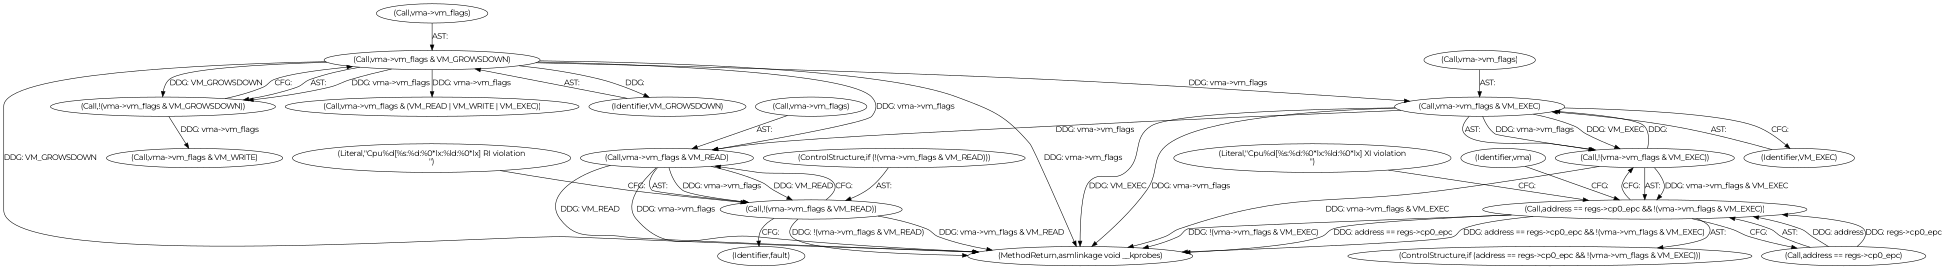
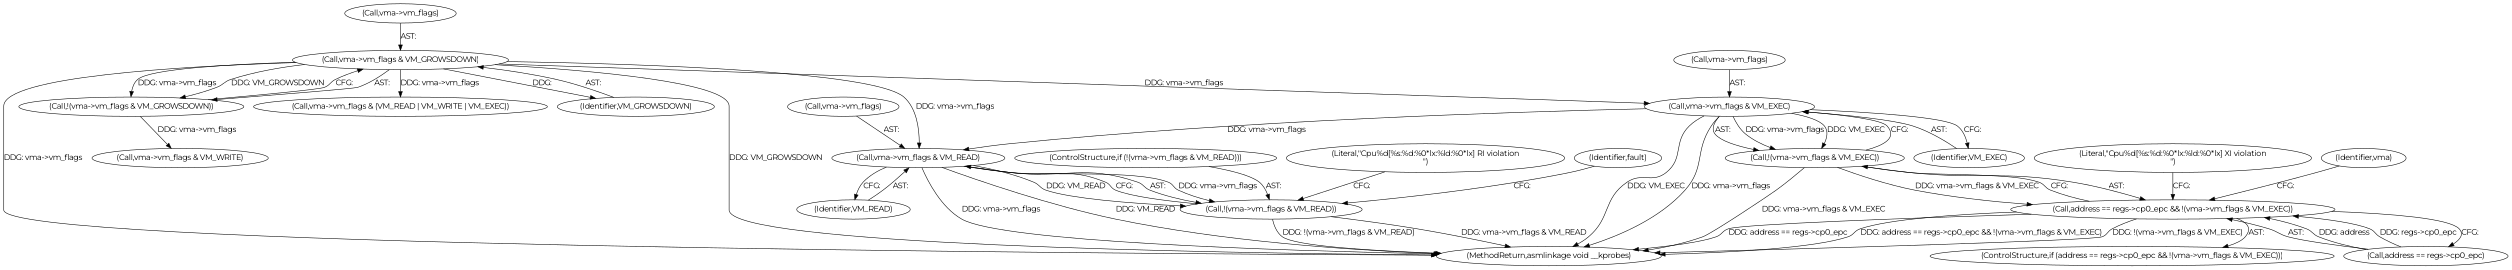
(1659, 130) -> (1901, 130)
none -> (853, 209)
(763, 227) -> (1472, 189)
